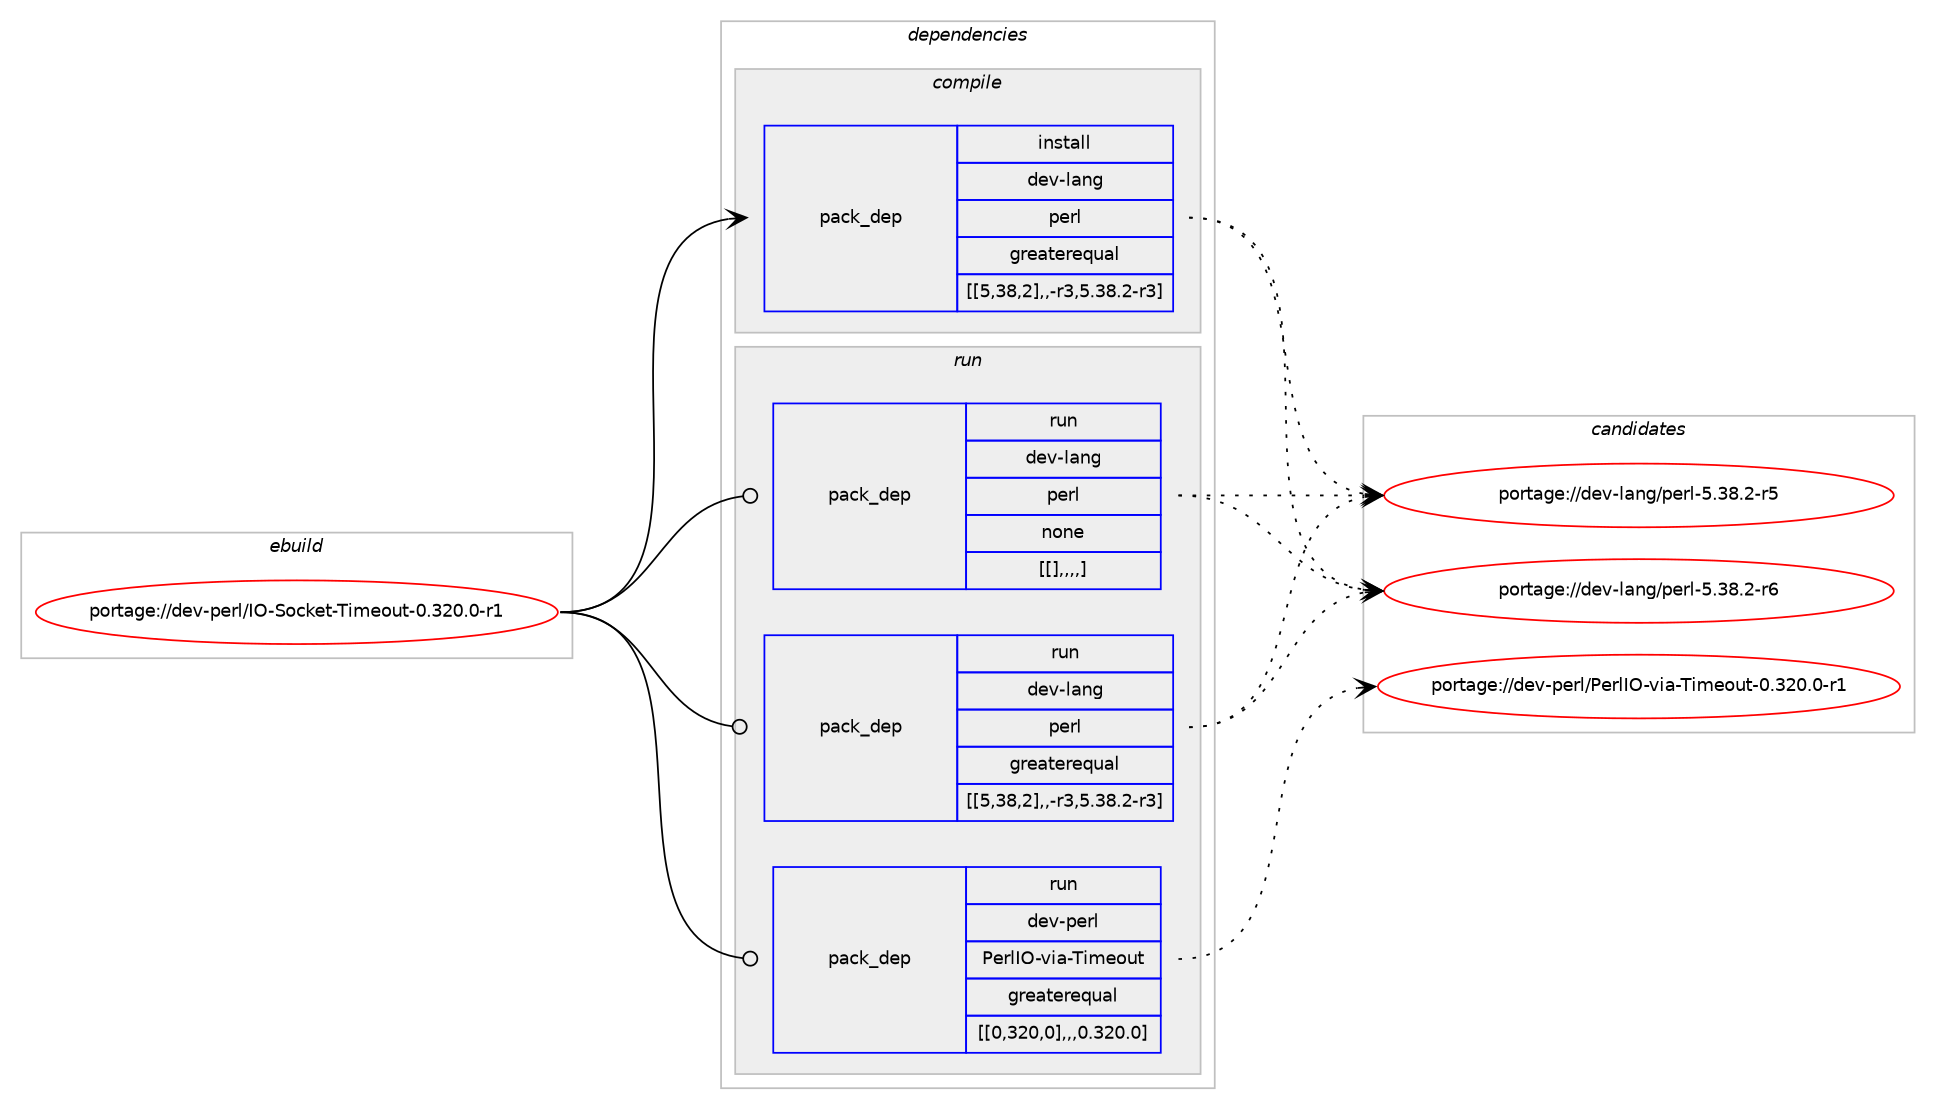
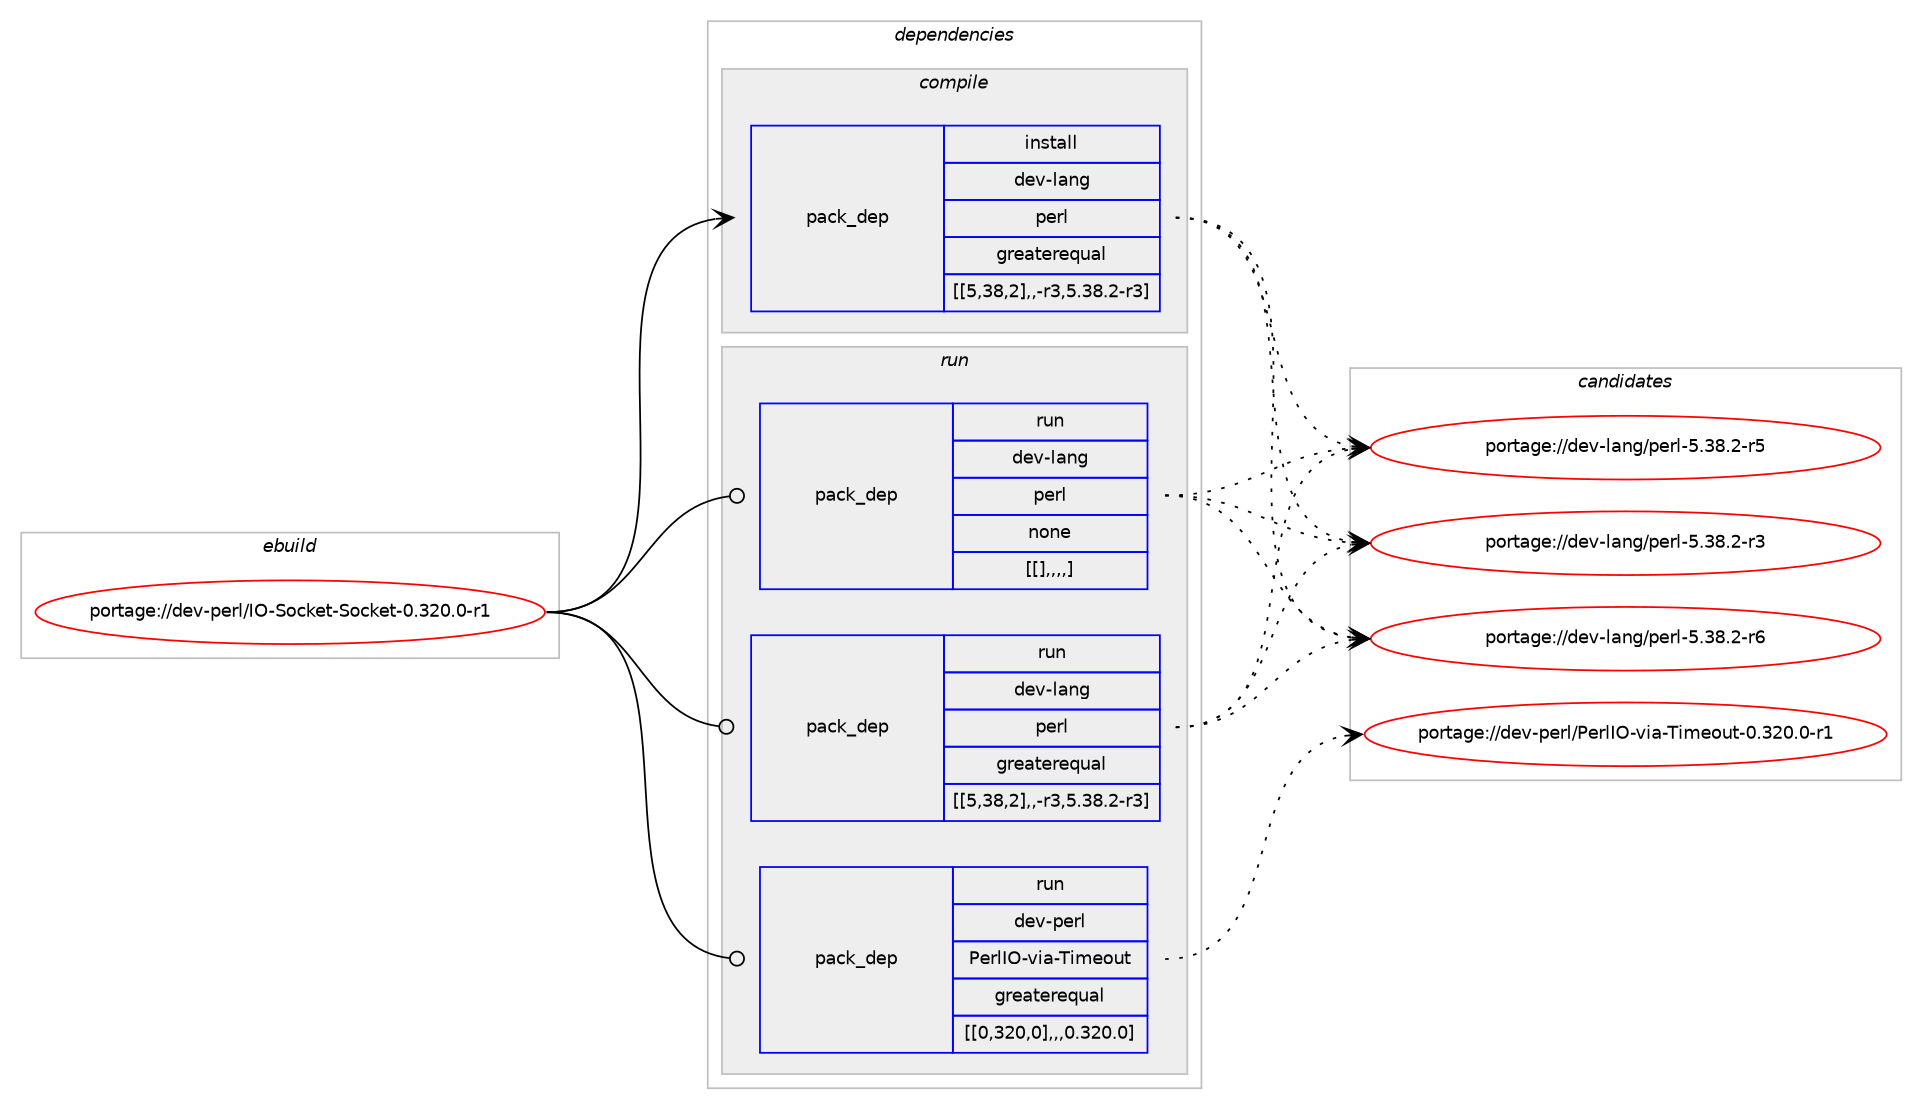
none -> (1626, 543)
(297, 612) -> (290, 612)
